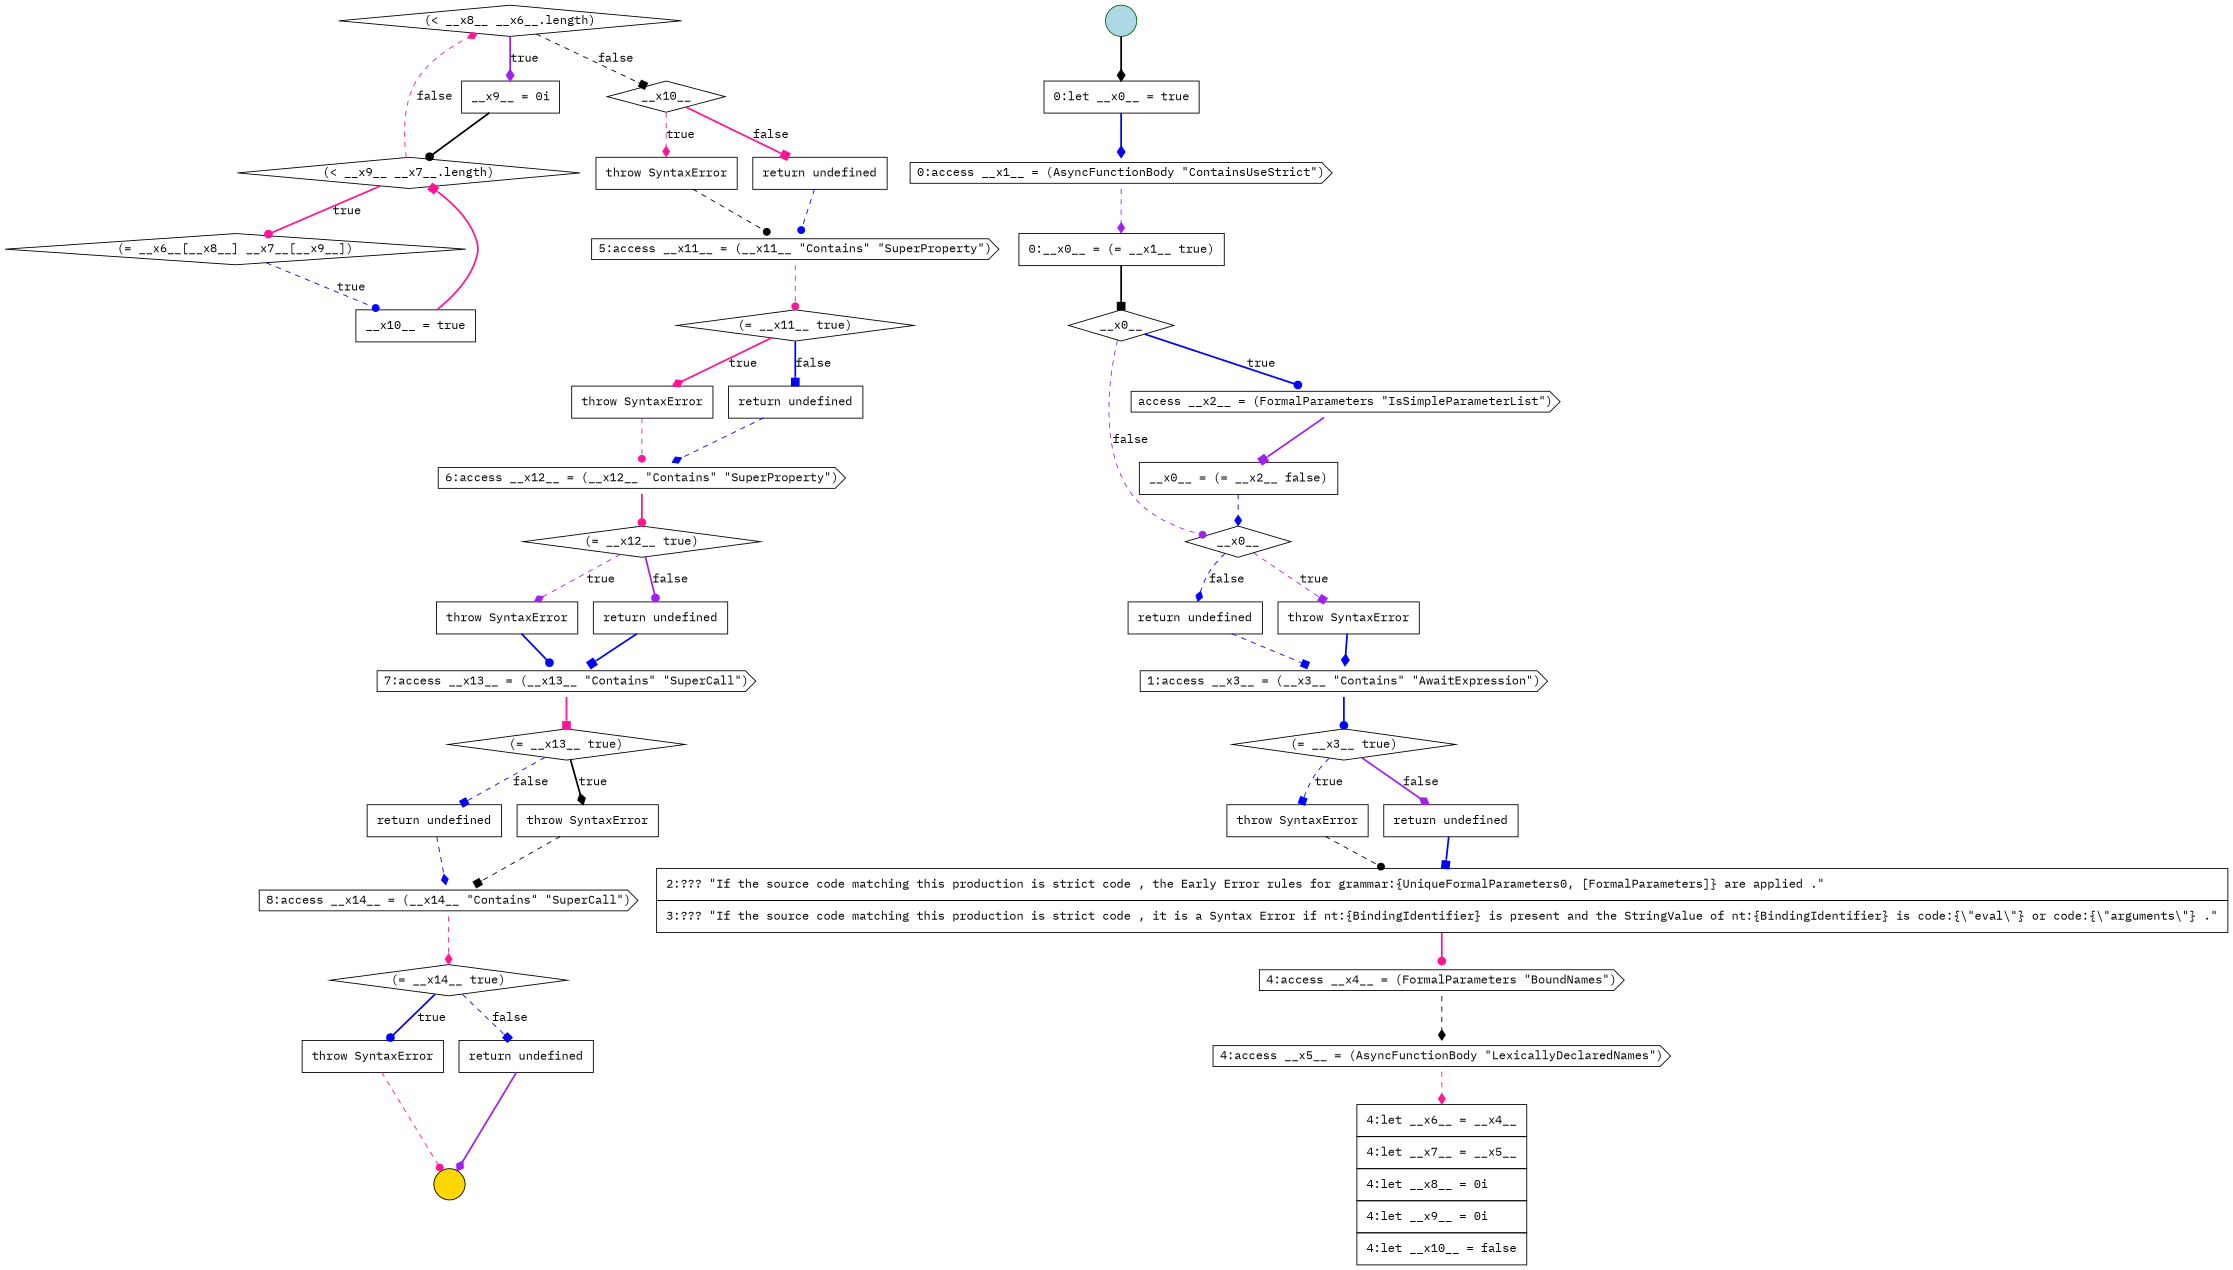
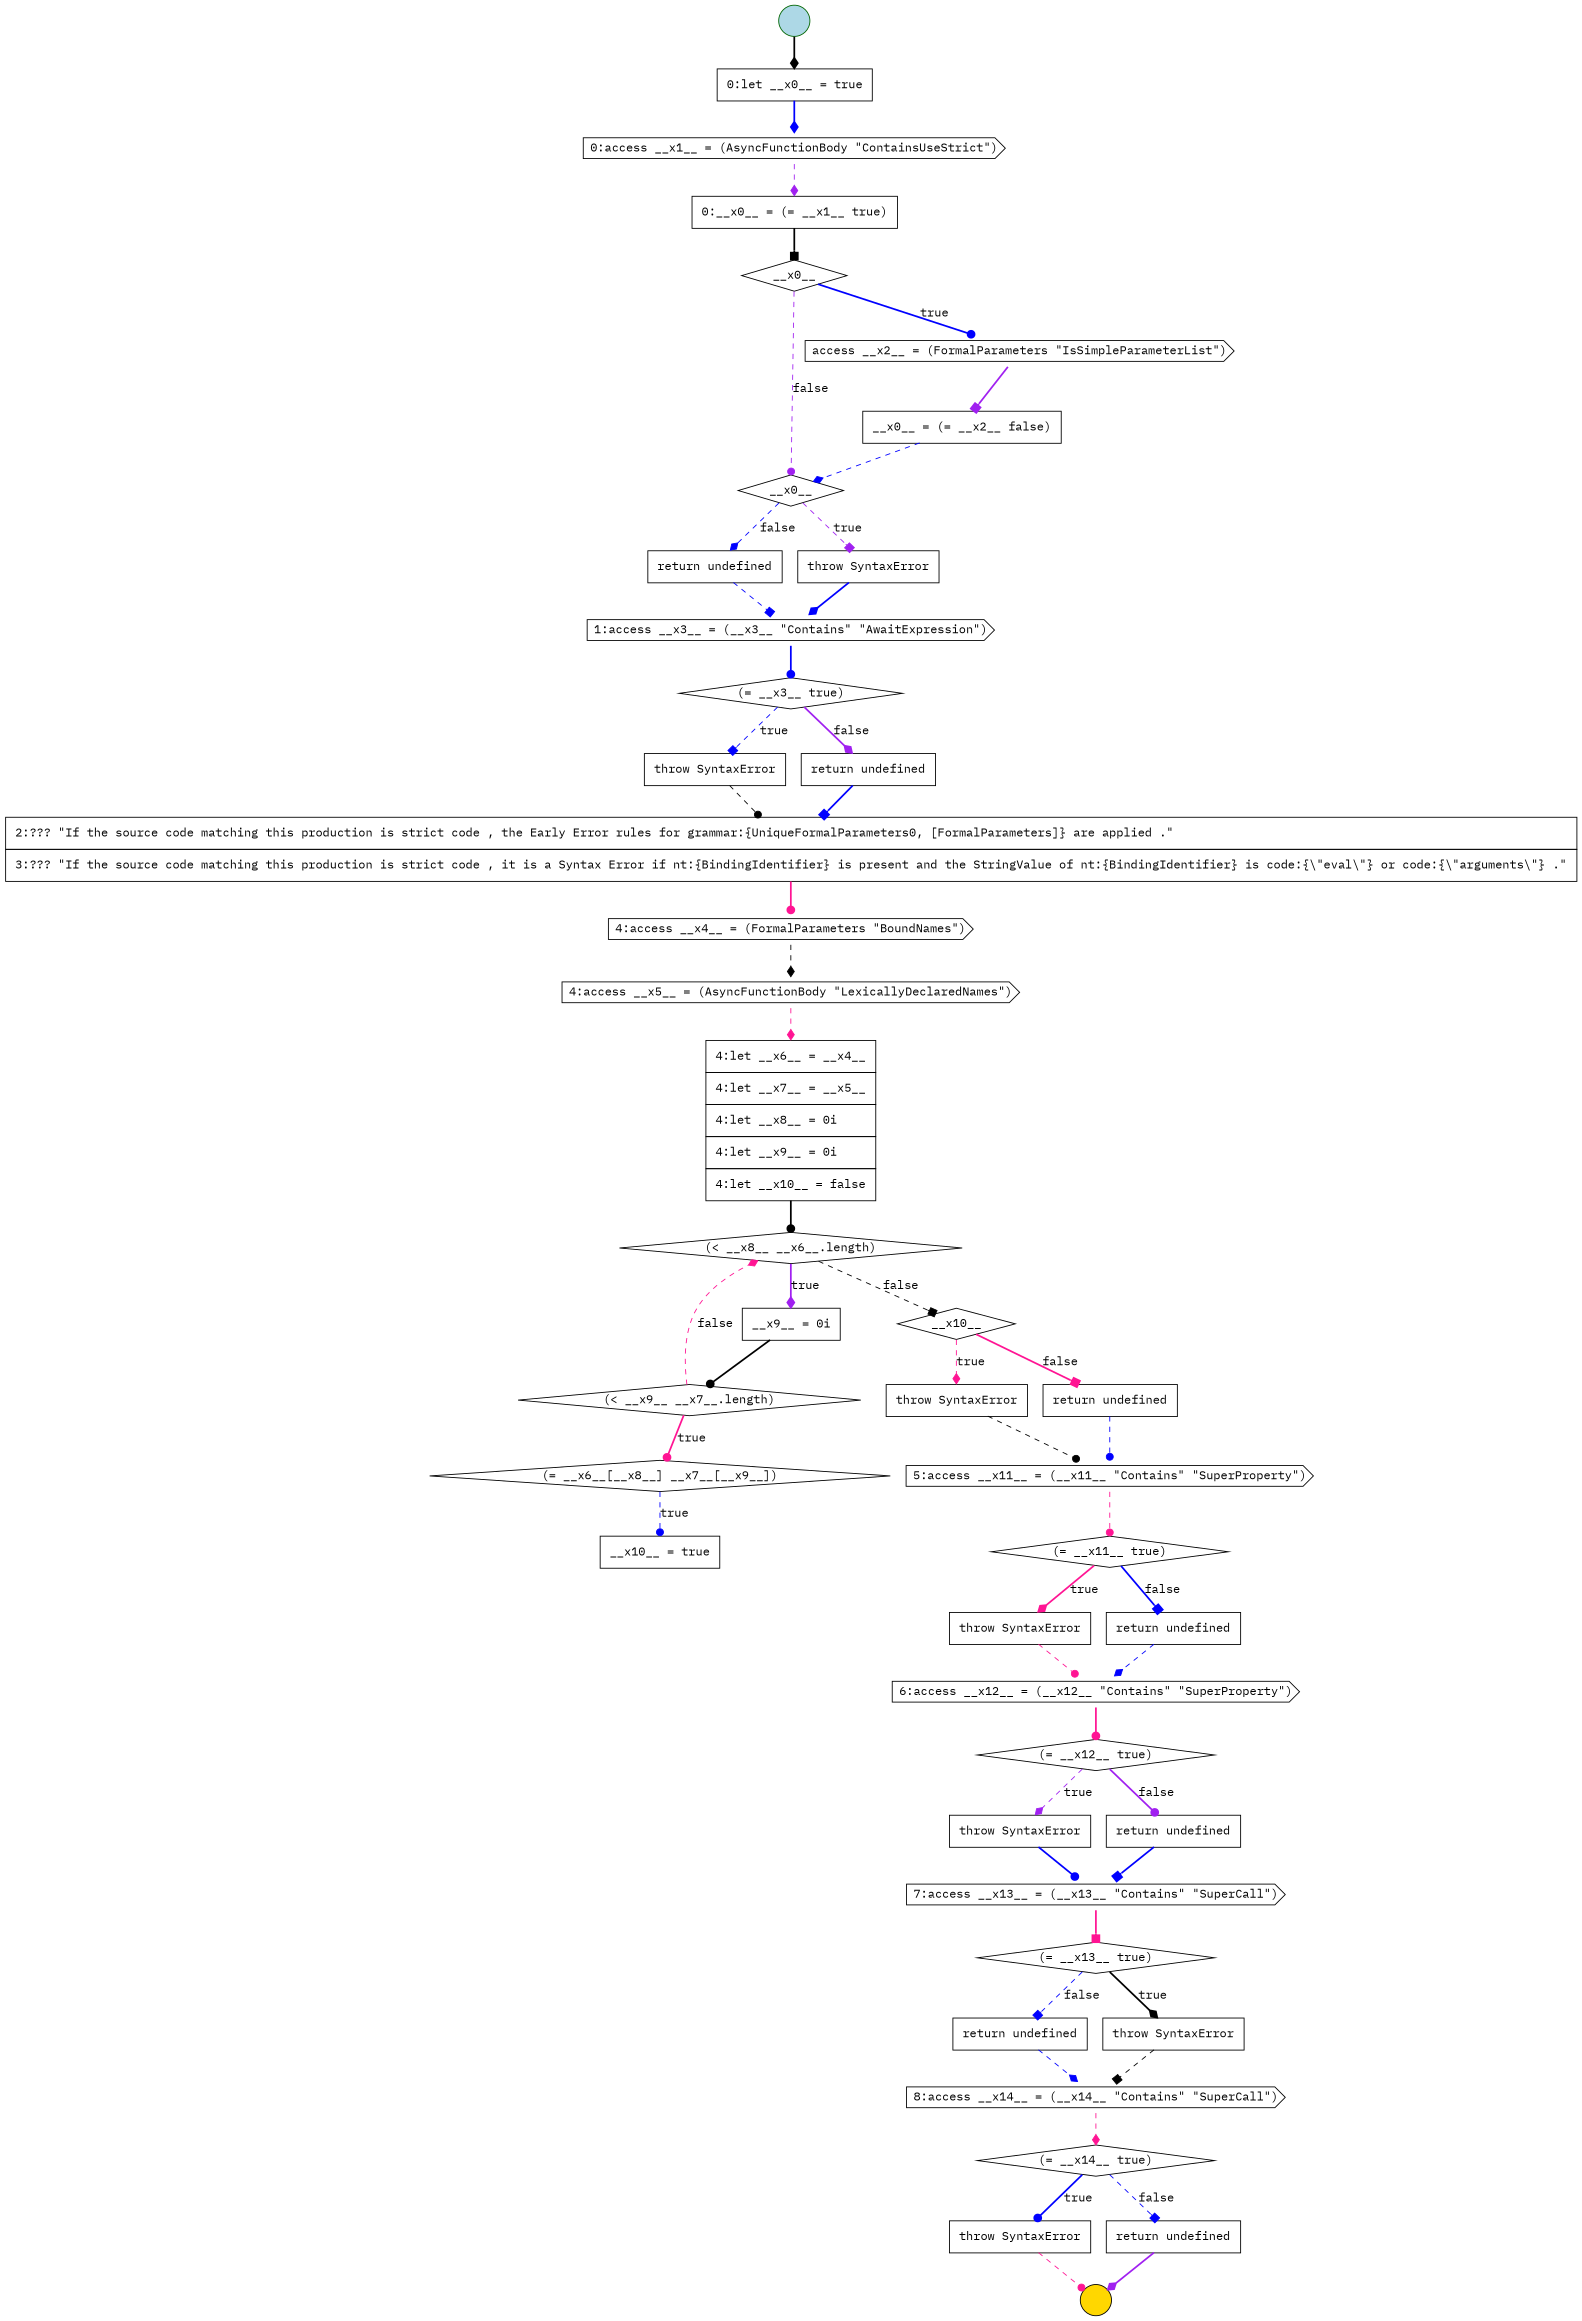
(478, 250) -> none
none -> (791, 1213)
